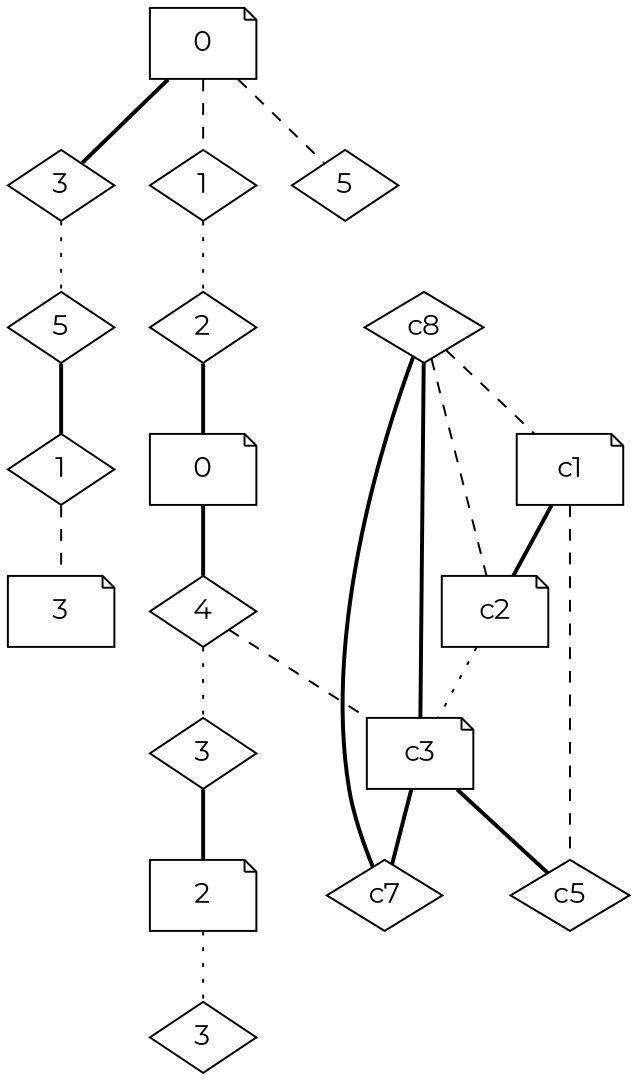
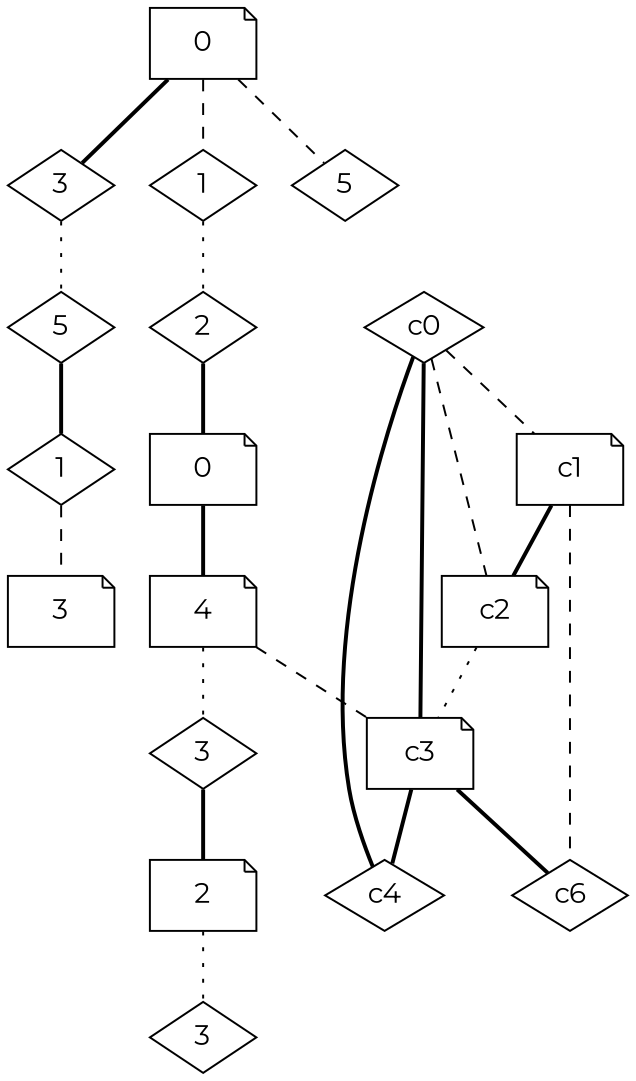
(424, 327) -> (424, 327)
(203, 611) -> (203, 611)
(385, 895) -> (385, 895)
(570, 895) -> (570, 895)
